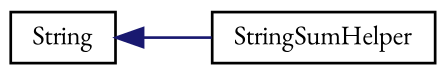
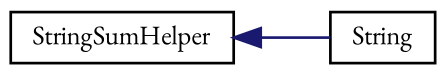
(178, 38) -> (296, 38)
